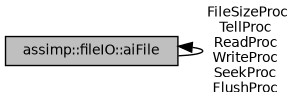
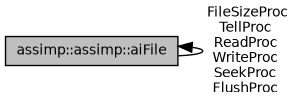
(92, 51) -> (92, 51)
